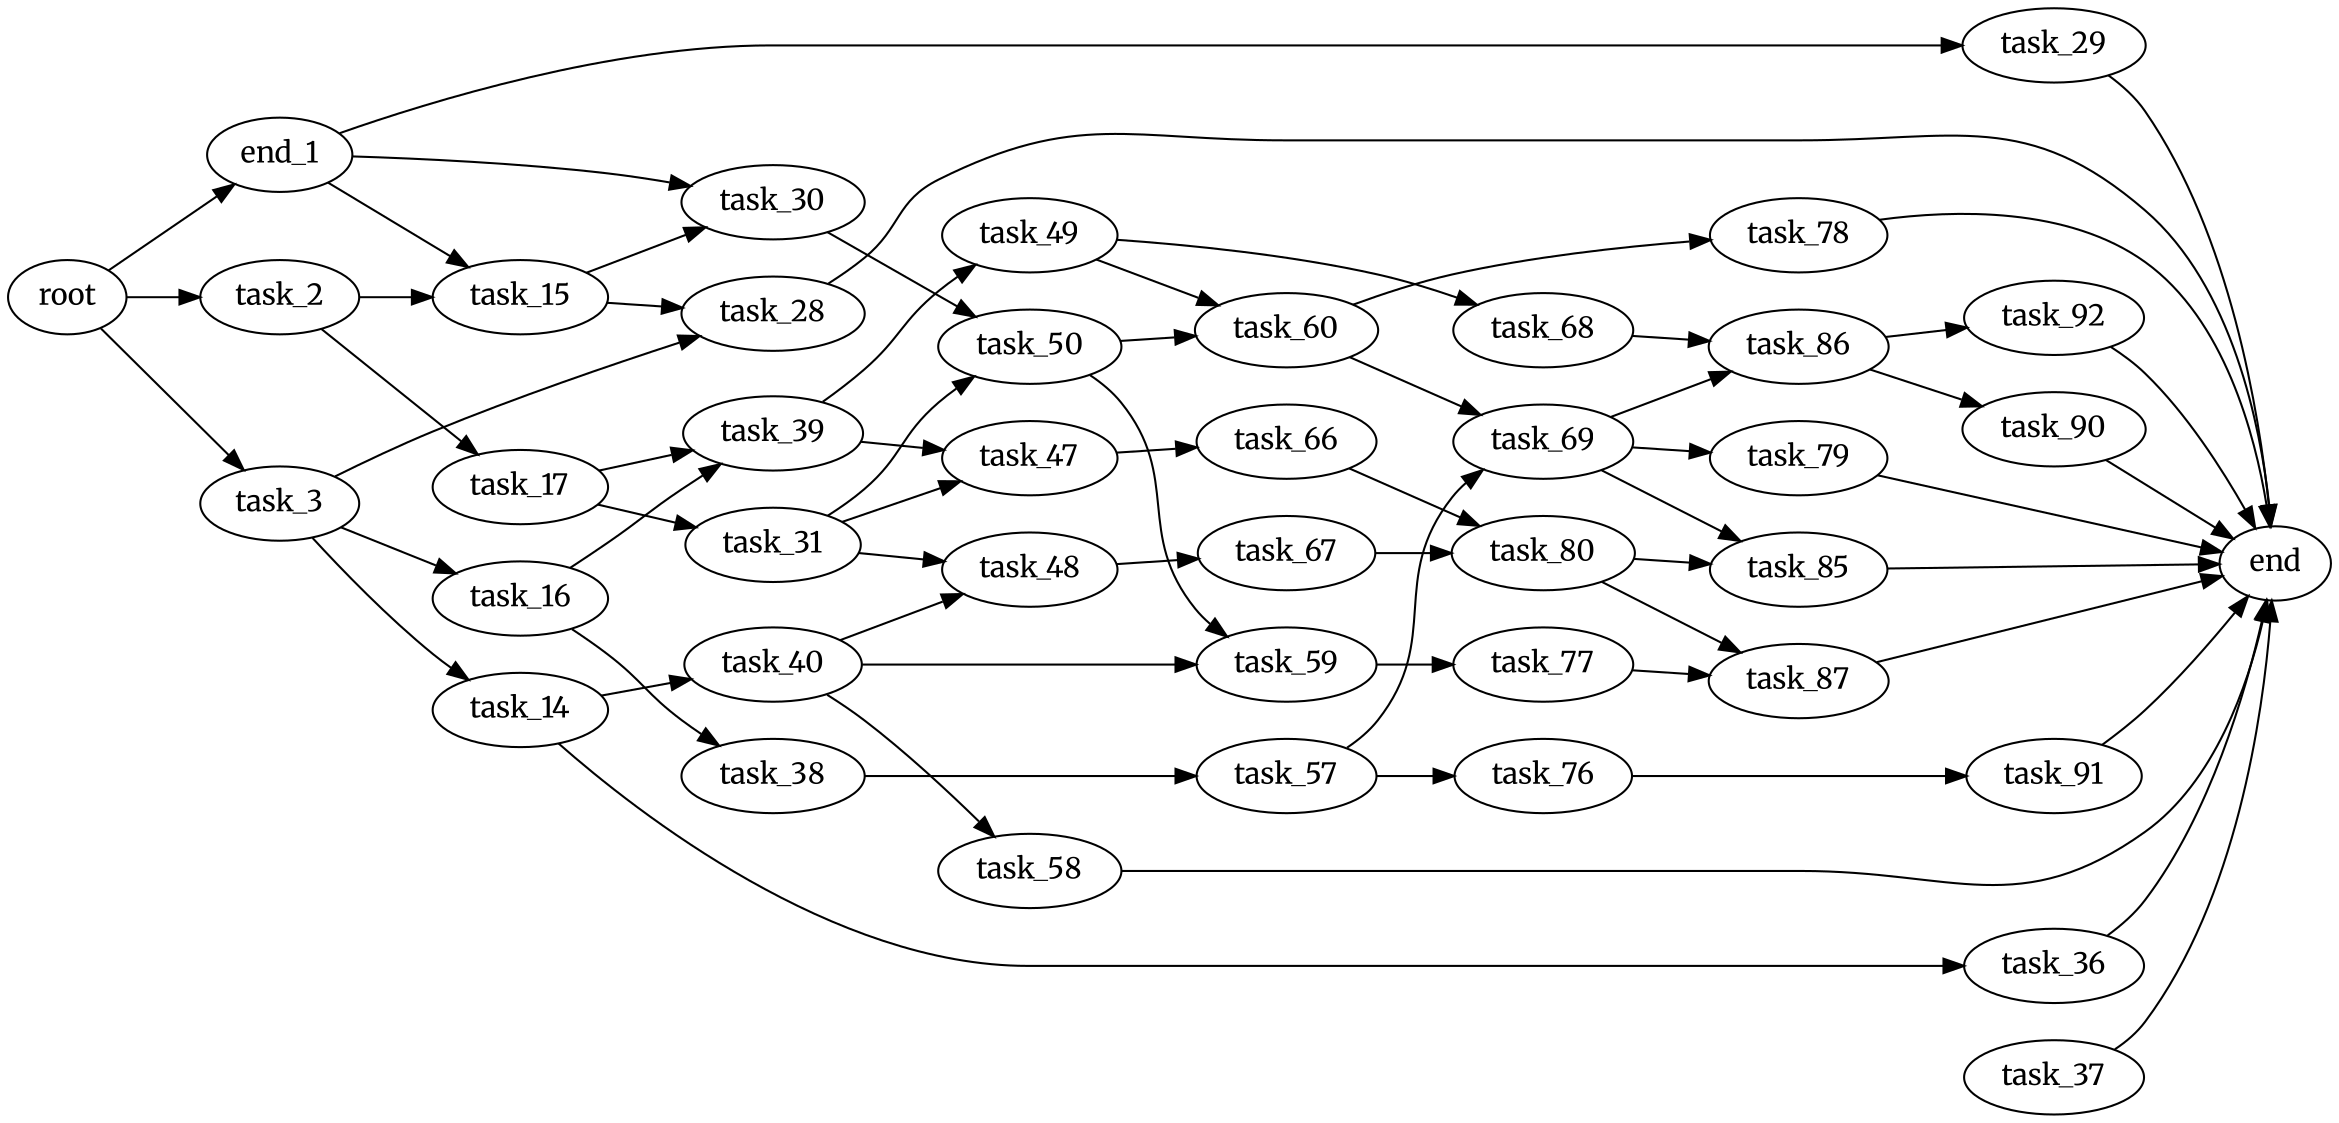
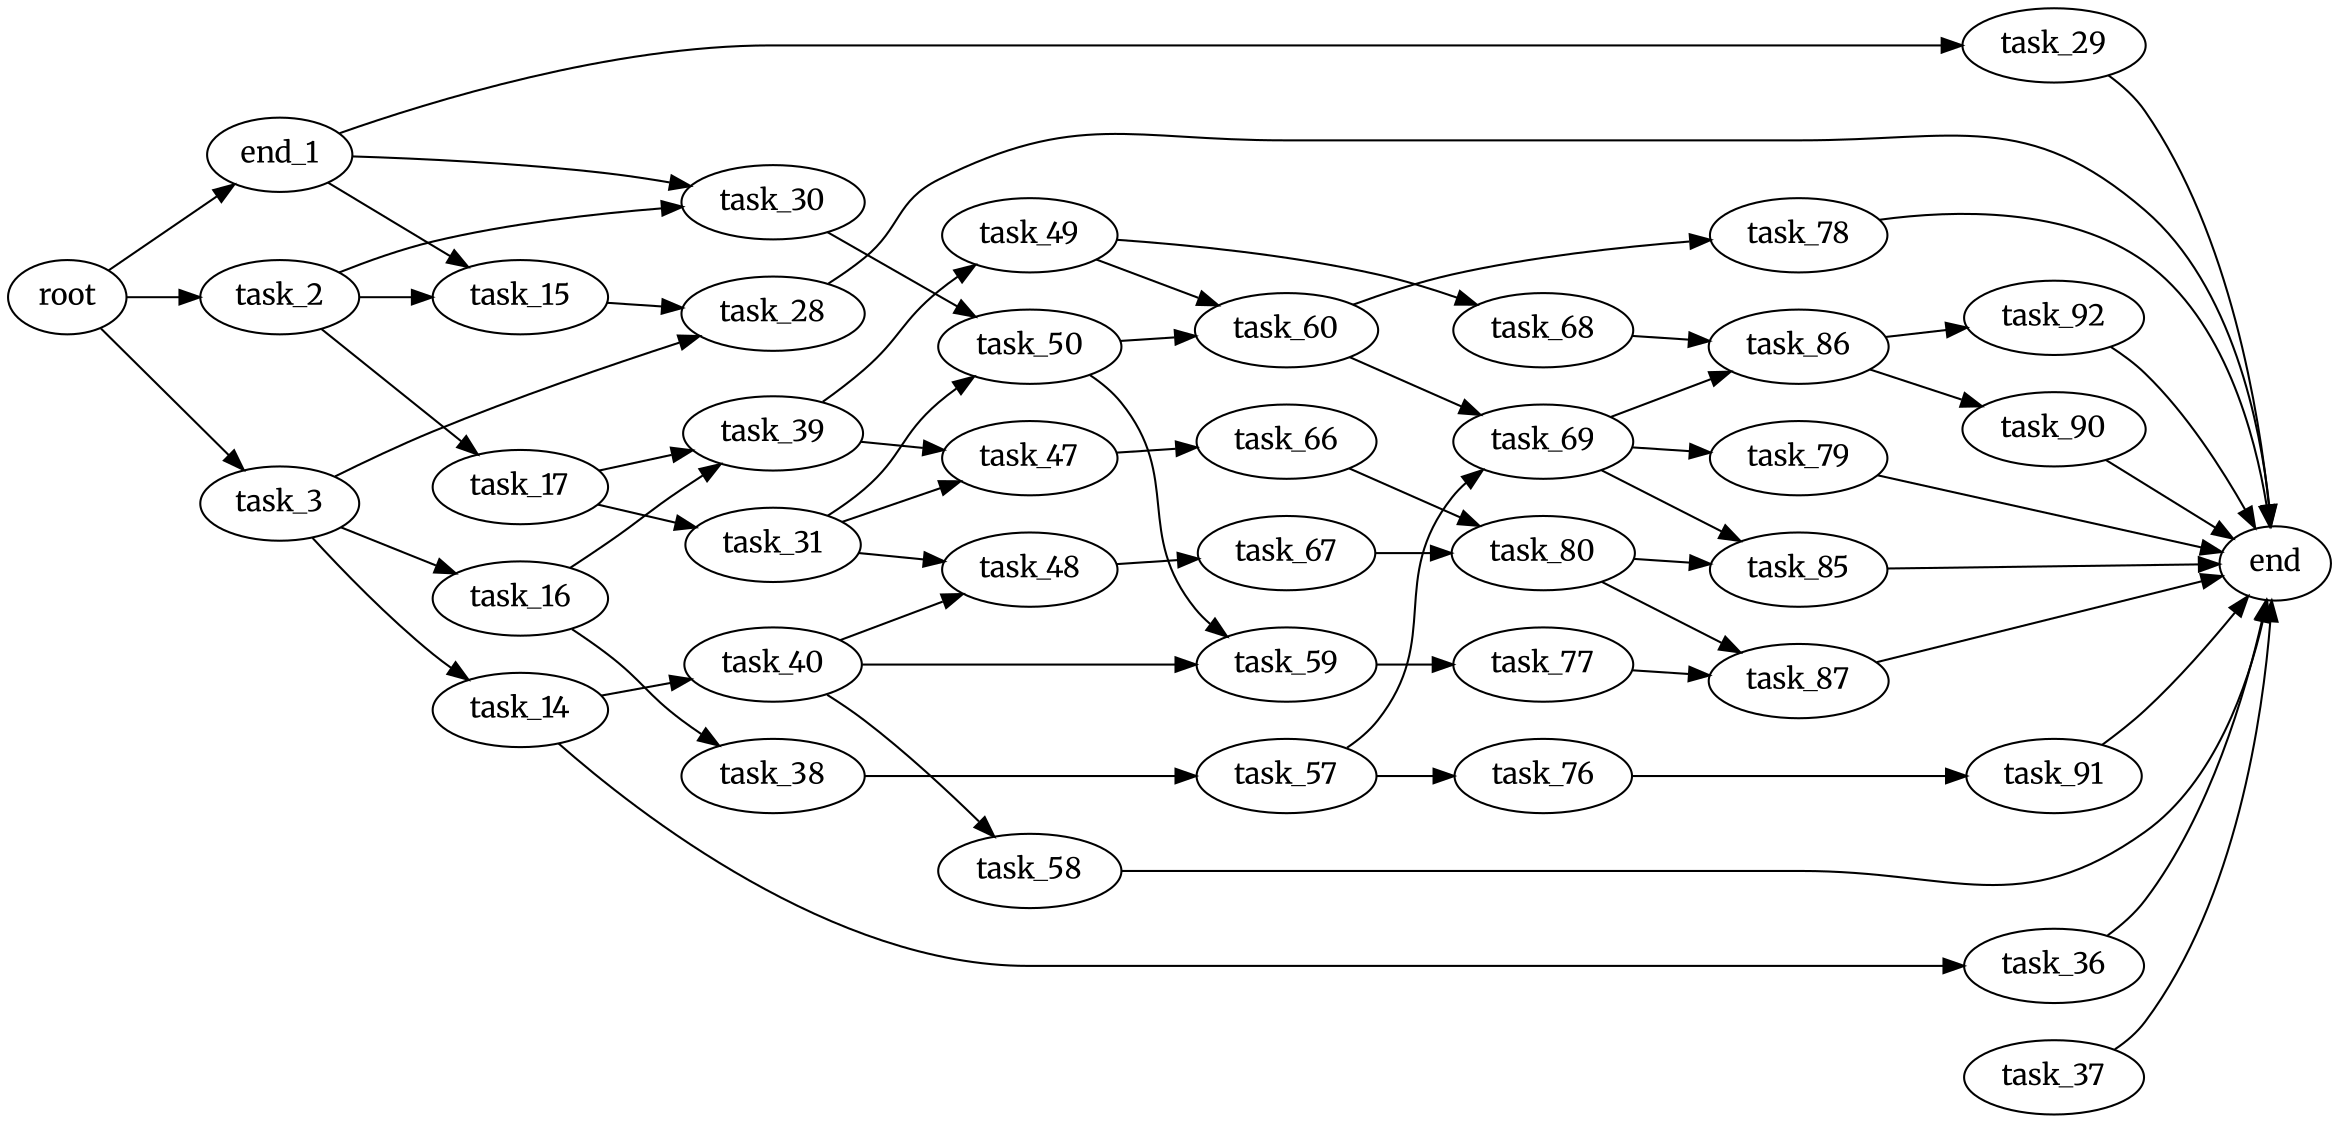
(636, 254) -> (498, 228)
